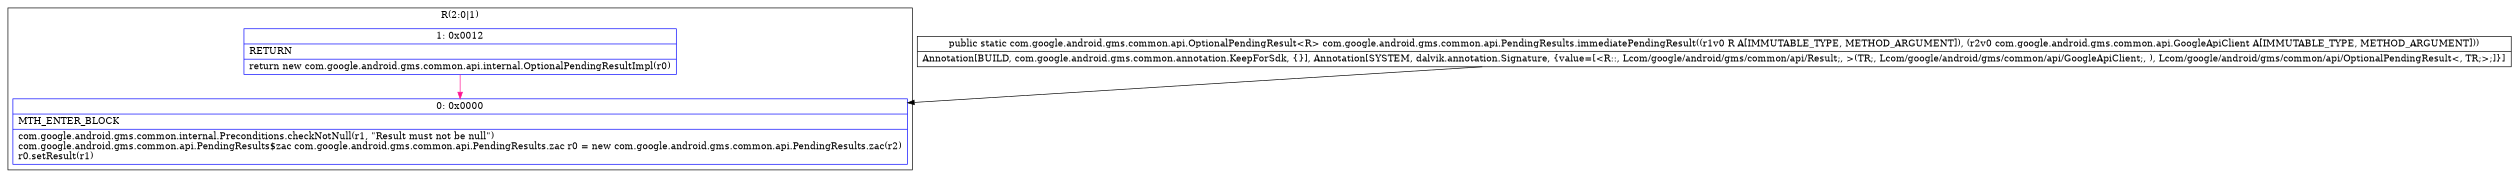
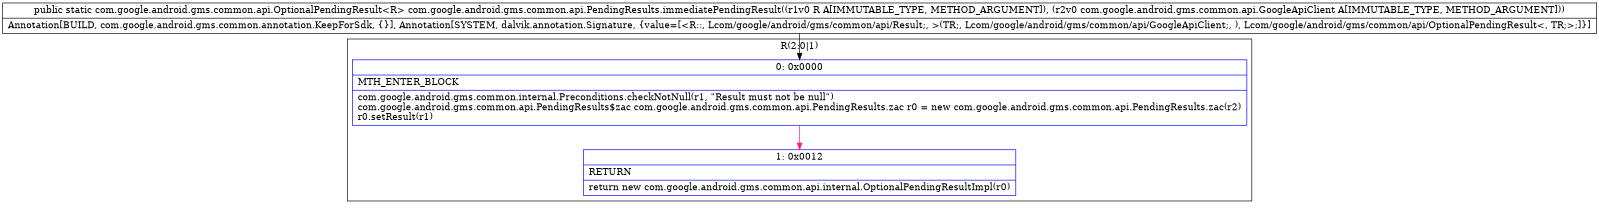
(460, 83) -> (800, 134)
